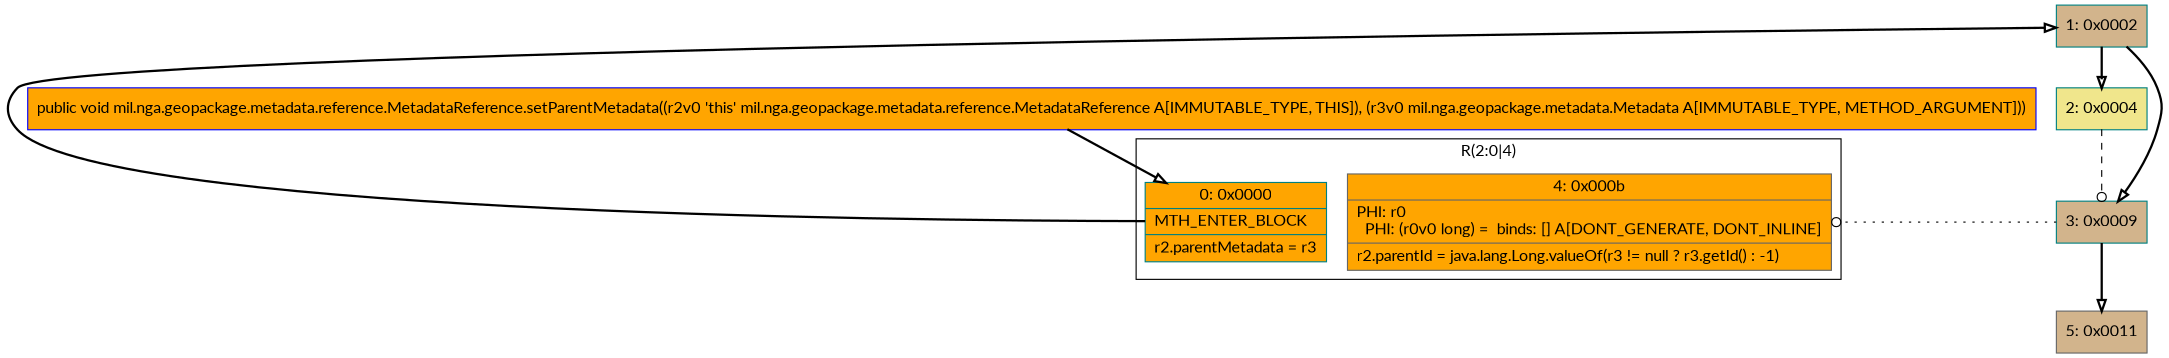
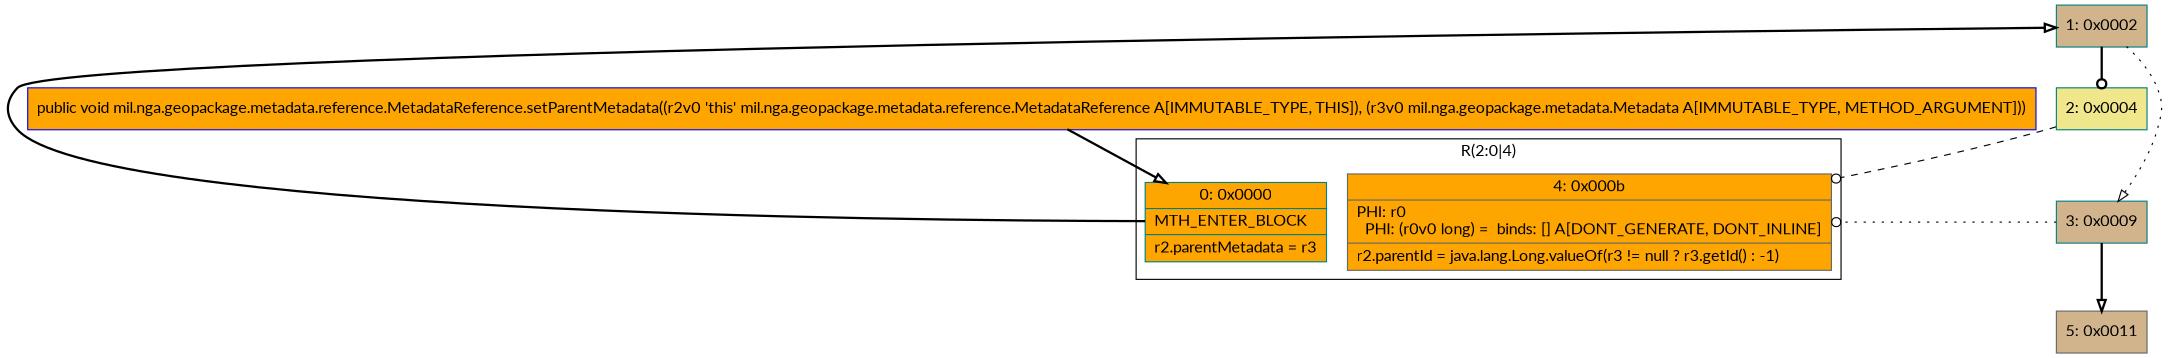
(2102, 63) -> (2102, 63)
(2160, 118) -> (2160, 118)
(2102, 161) -> (1949, 154)
